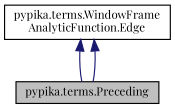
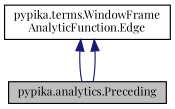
(87, 93) -> (87, 93)
